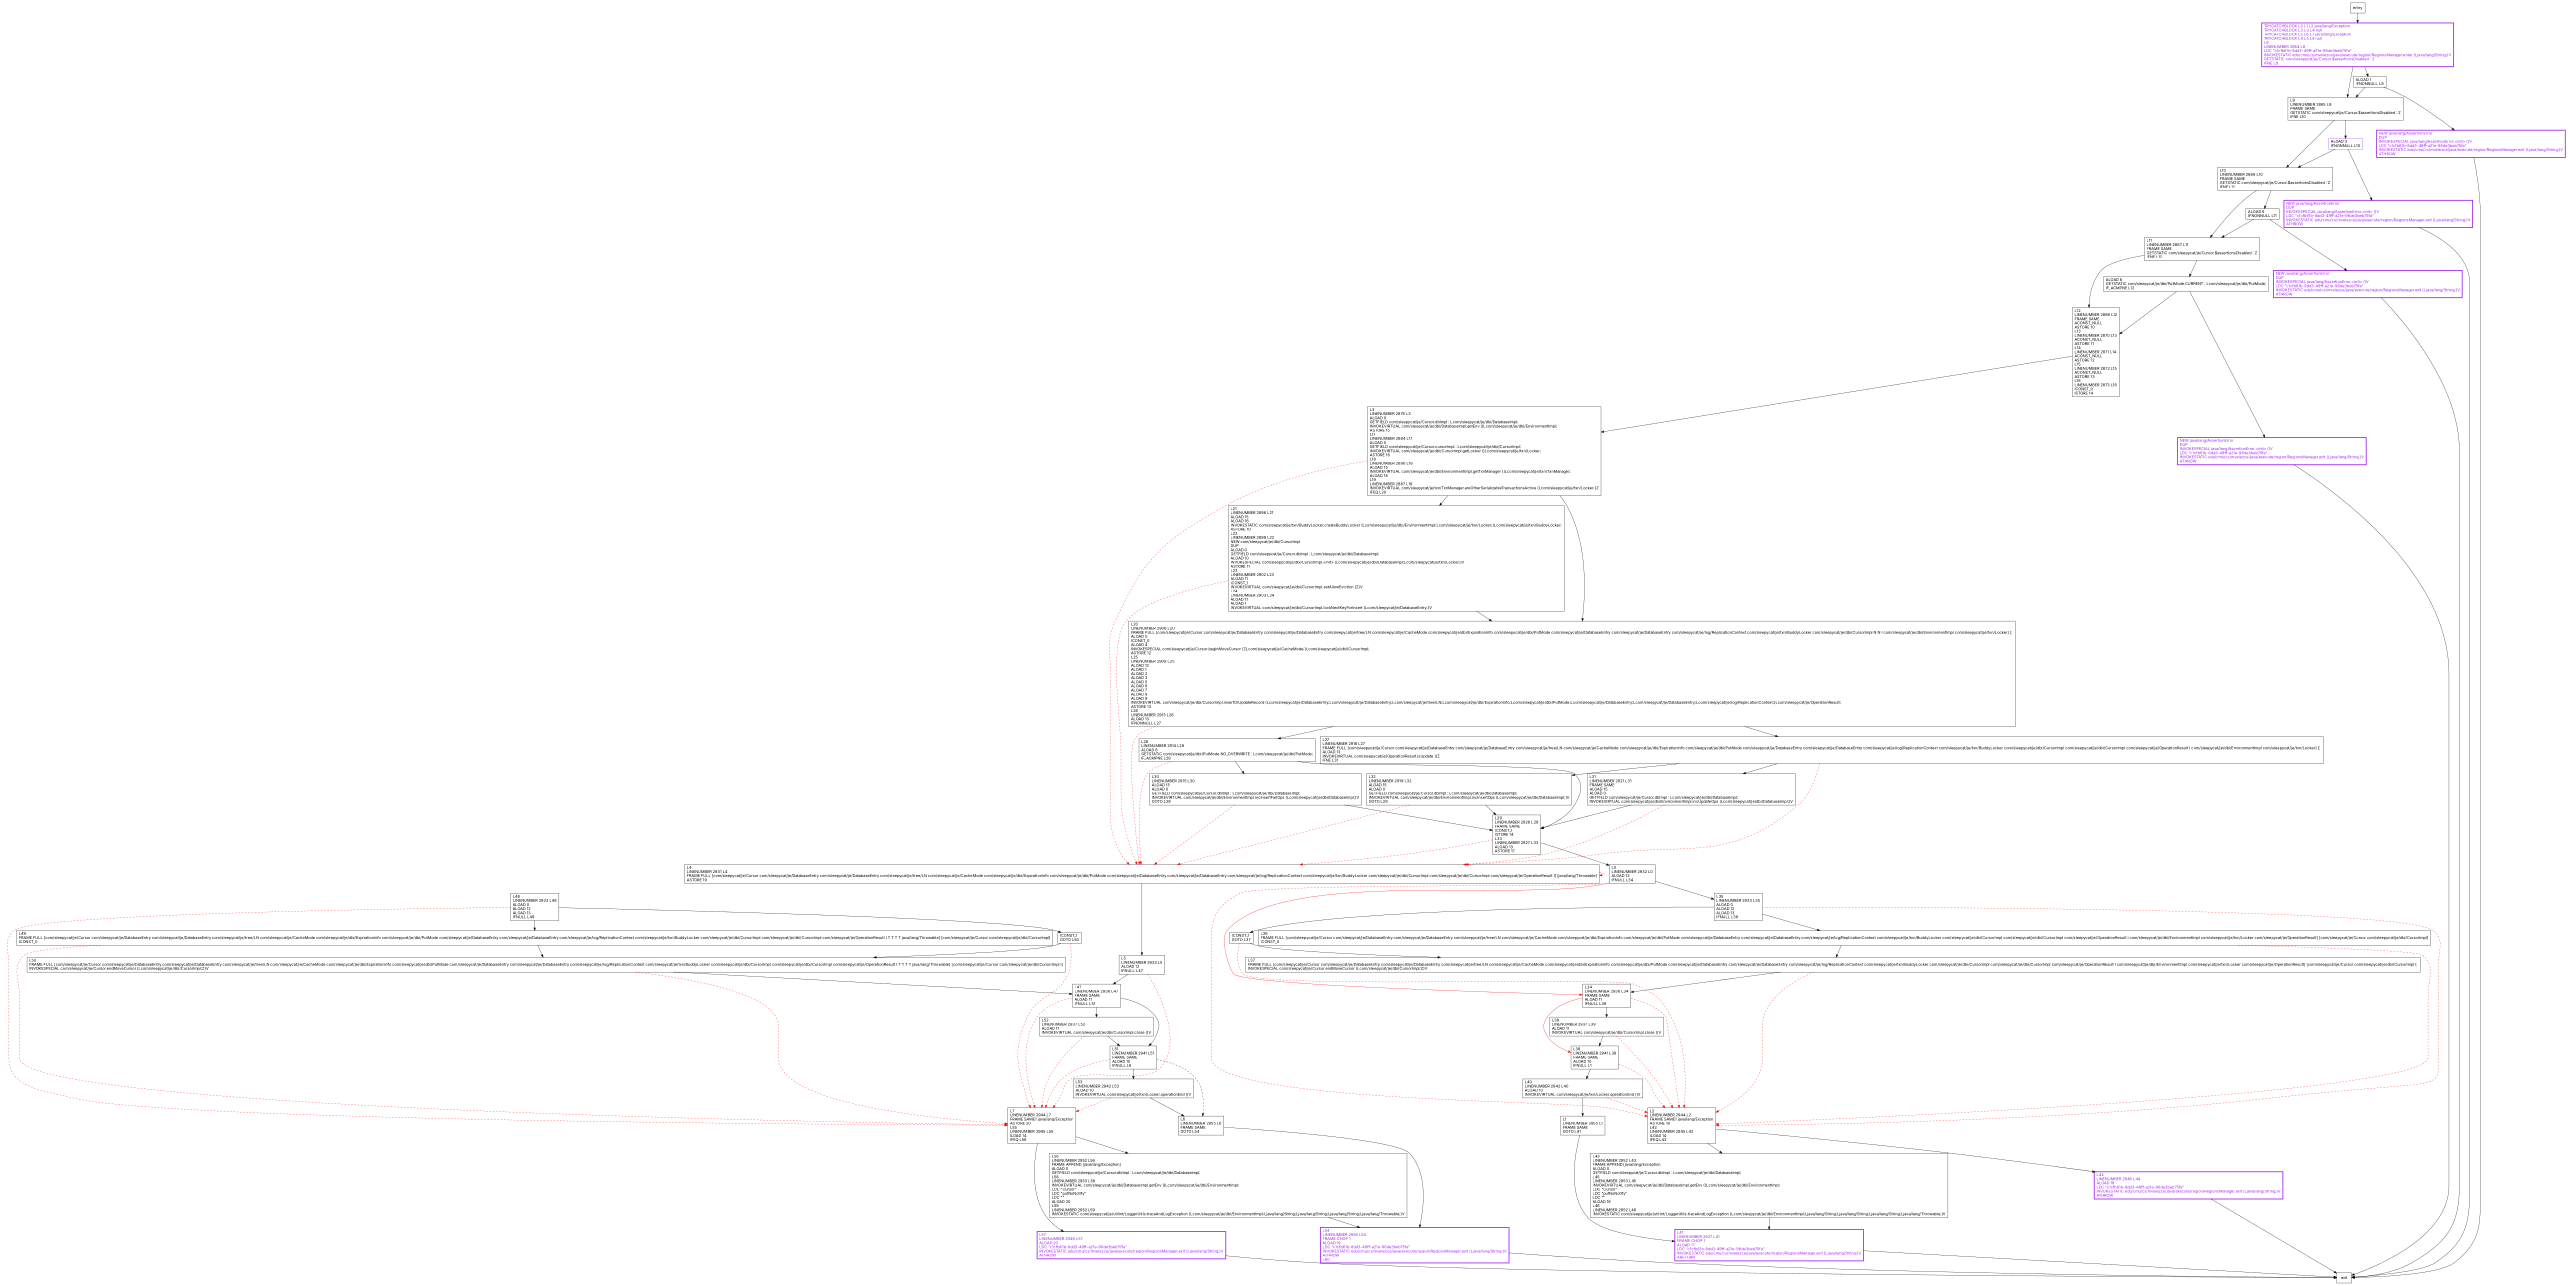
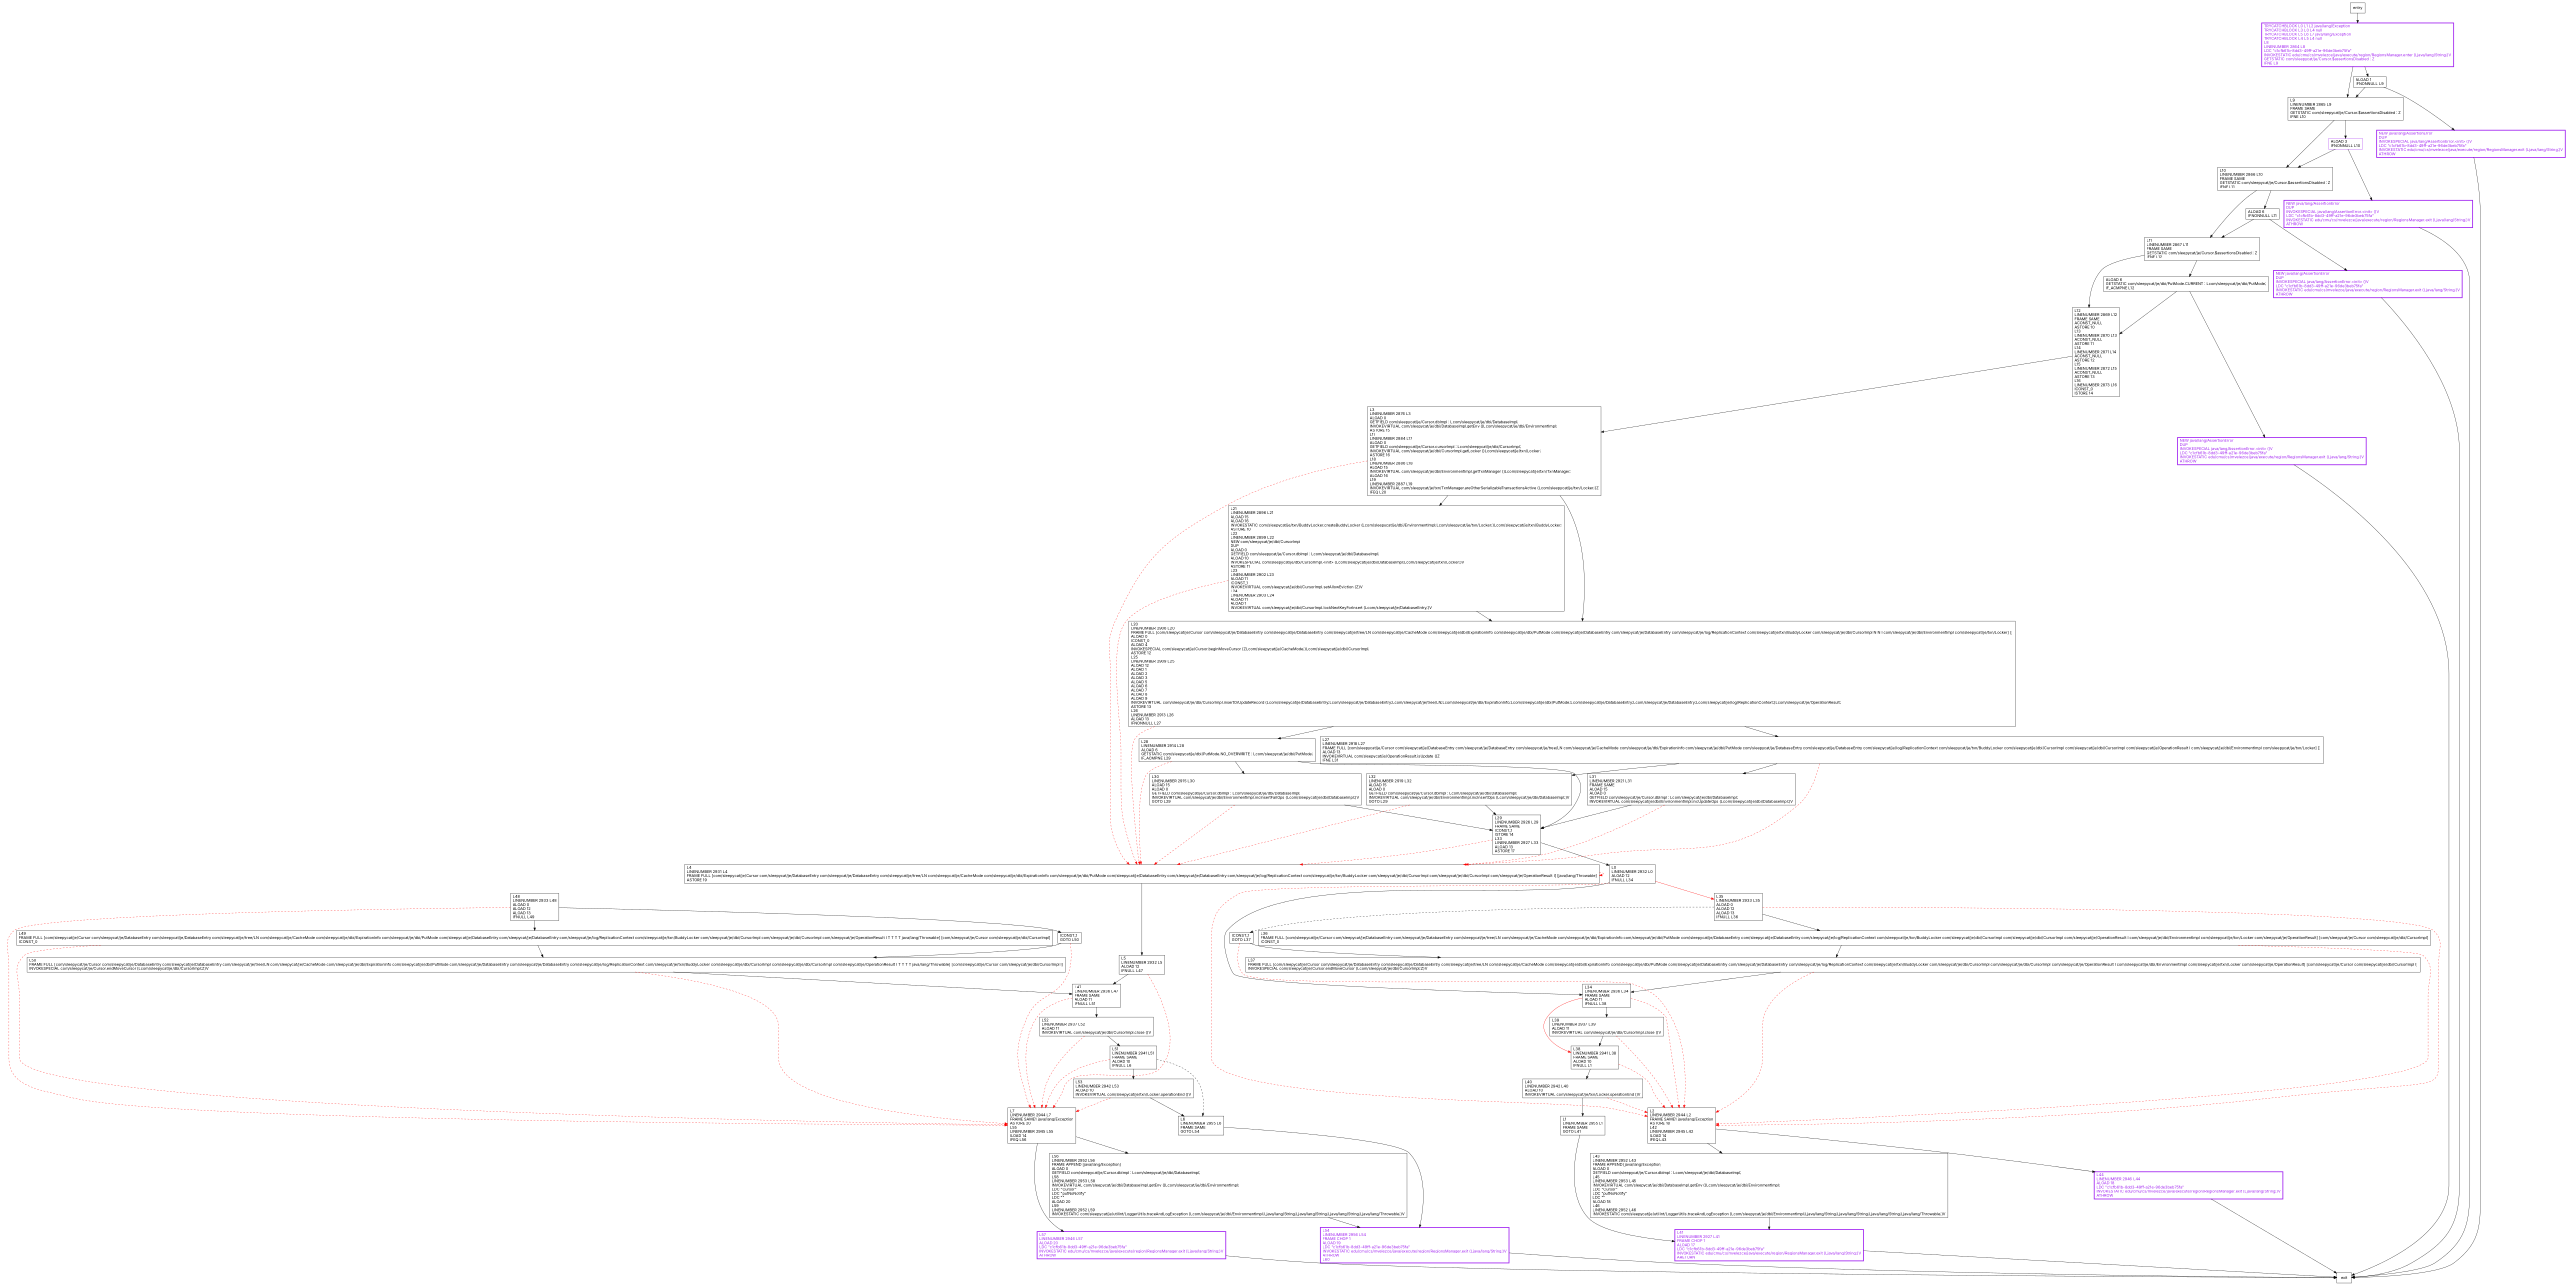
(1683, 890) -> (1683, 890)
(1483, 910) -> (1483, 910)
(1227, 931) -> (1227, 931)
(1152, 1013) -> none
